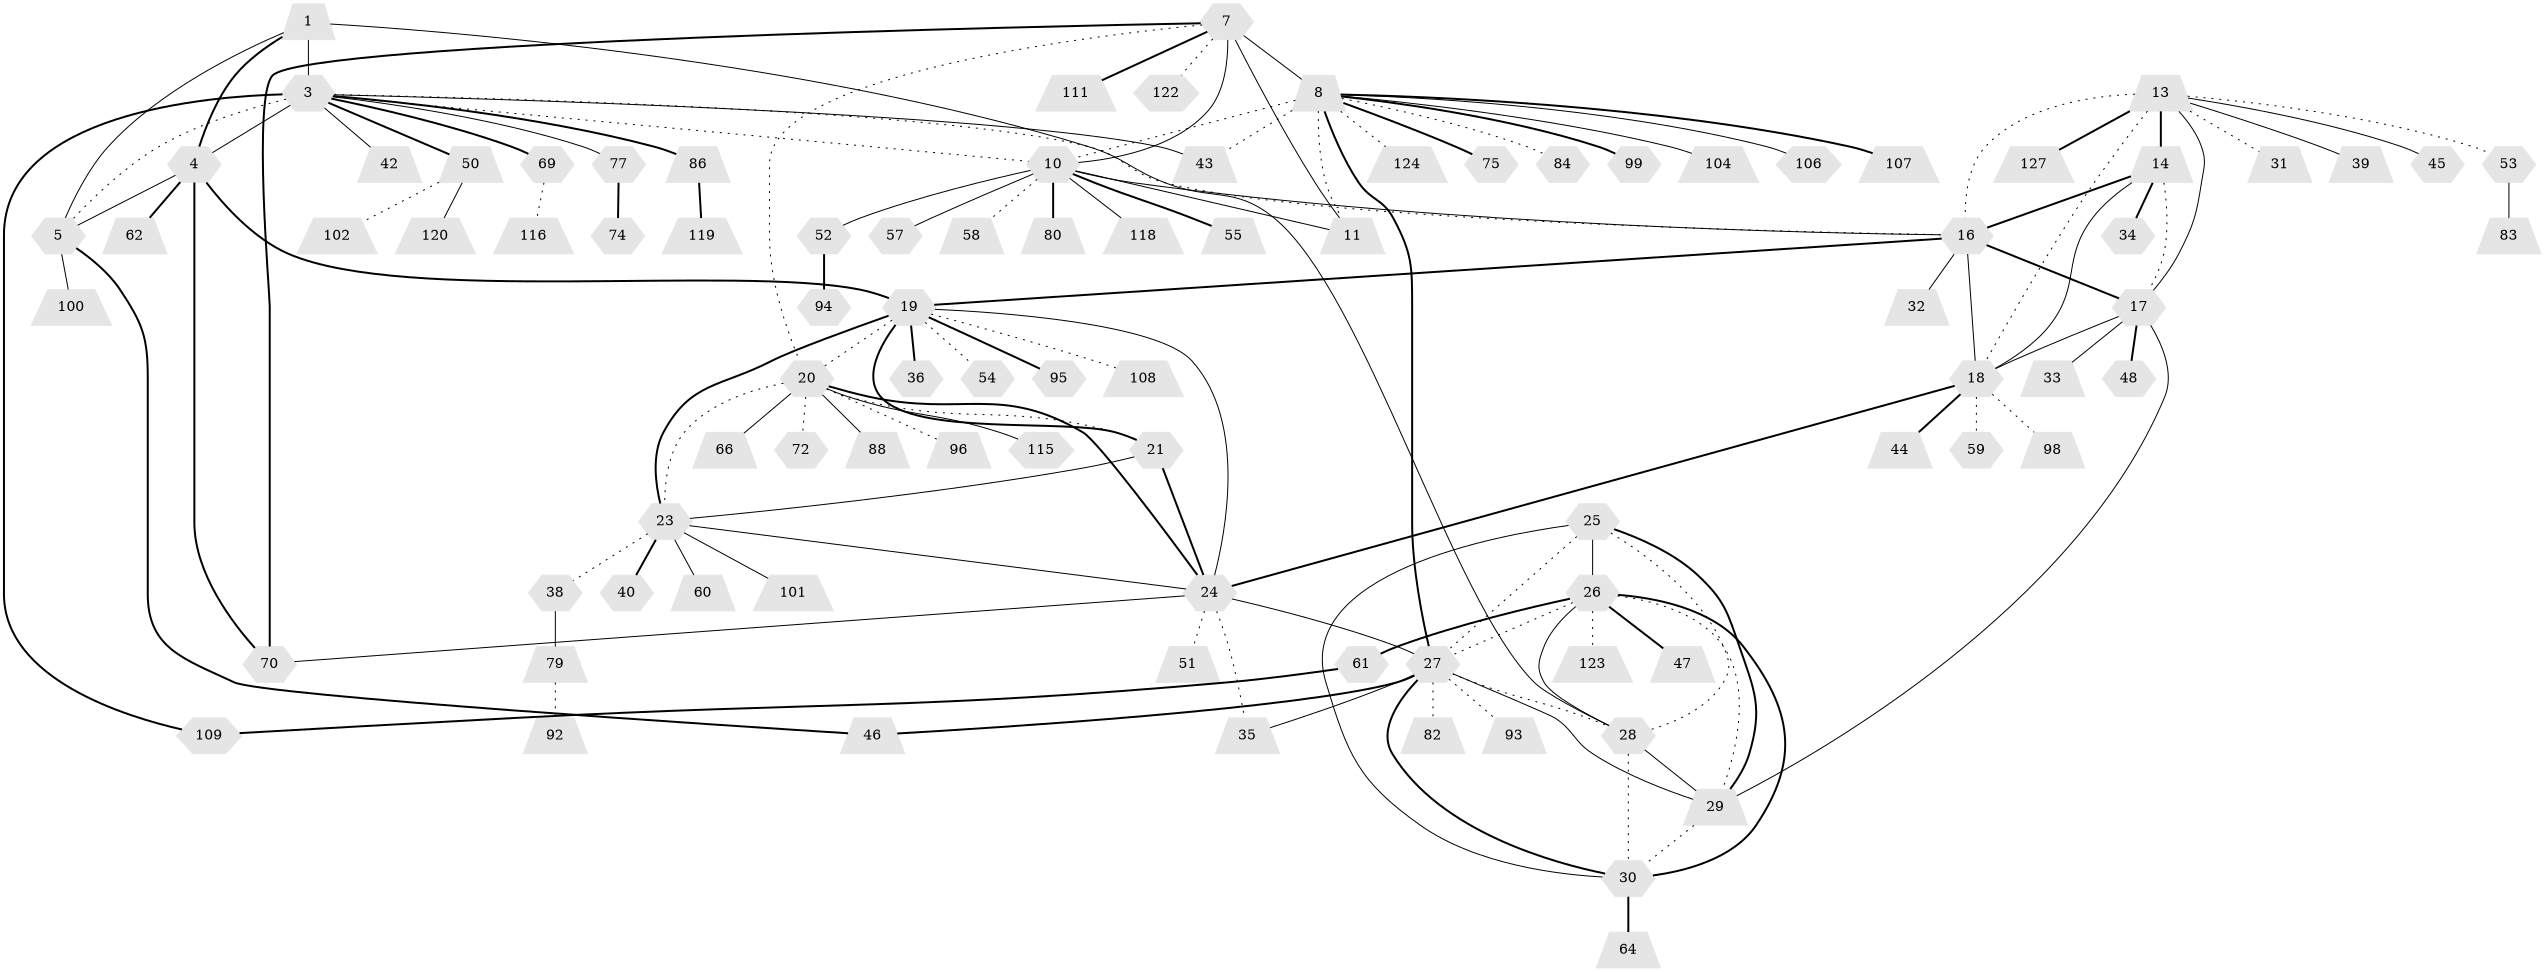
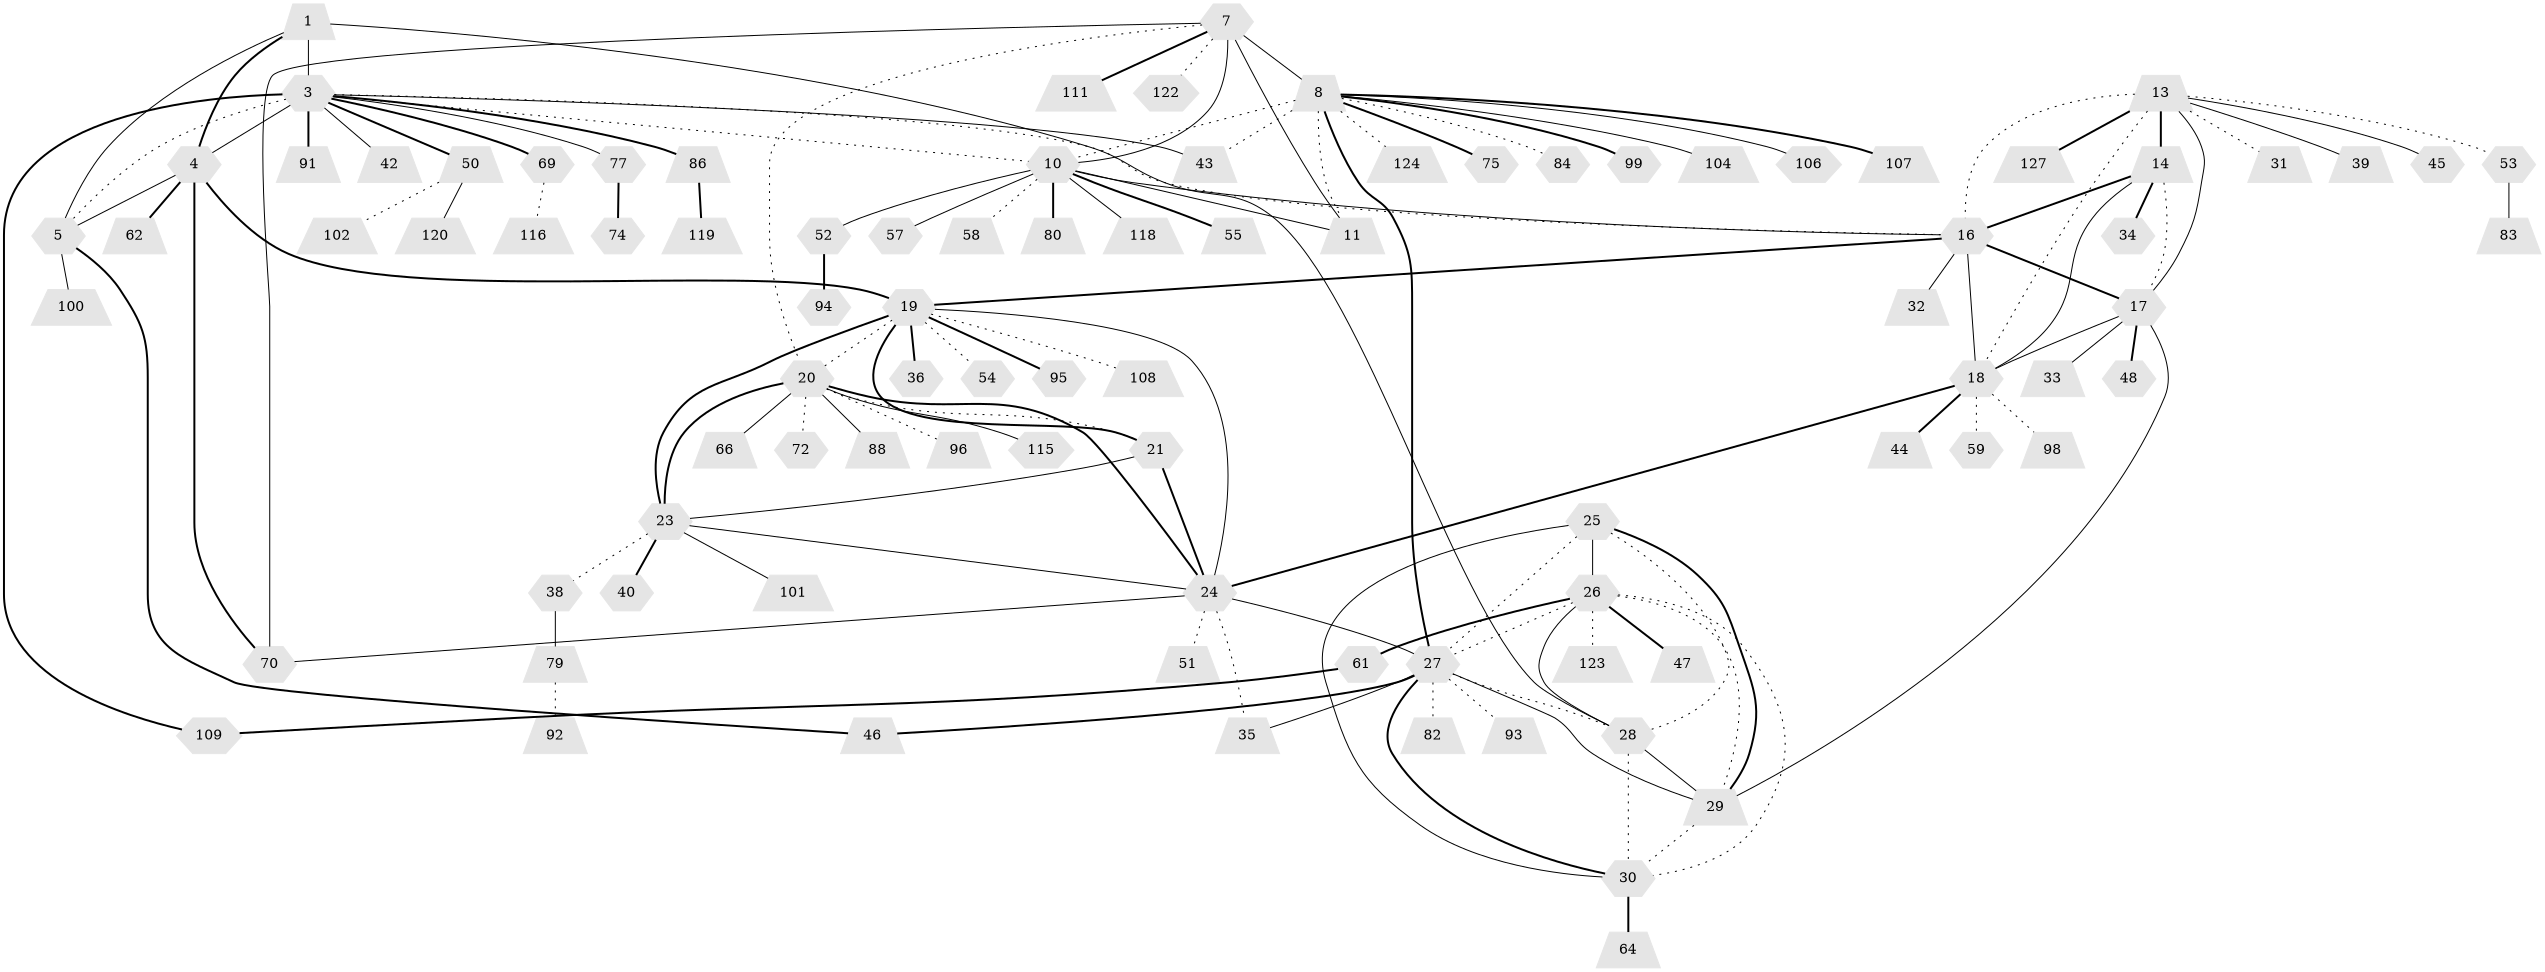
(450, 51) -> (450, 51)
none -> (308, 165)
(698, 419) -> (698, 419)
(703, 593) -> none
(1783, 723) -> (1783, 723)
